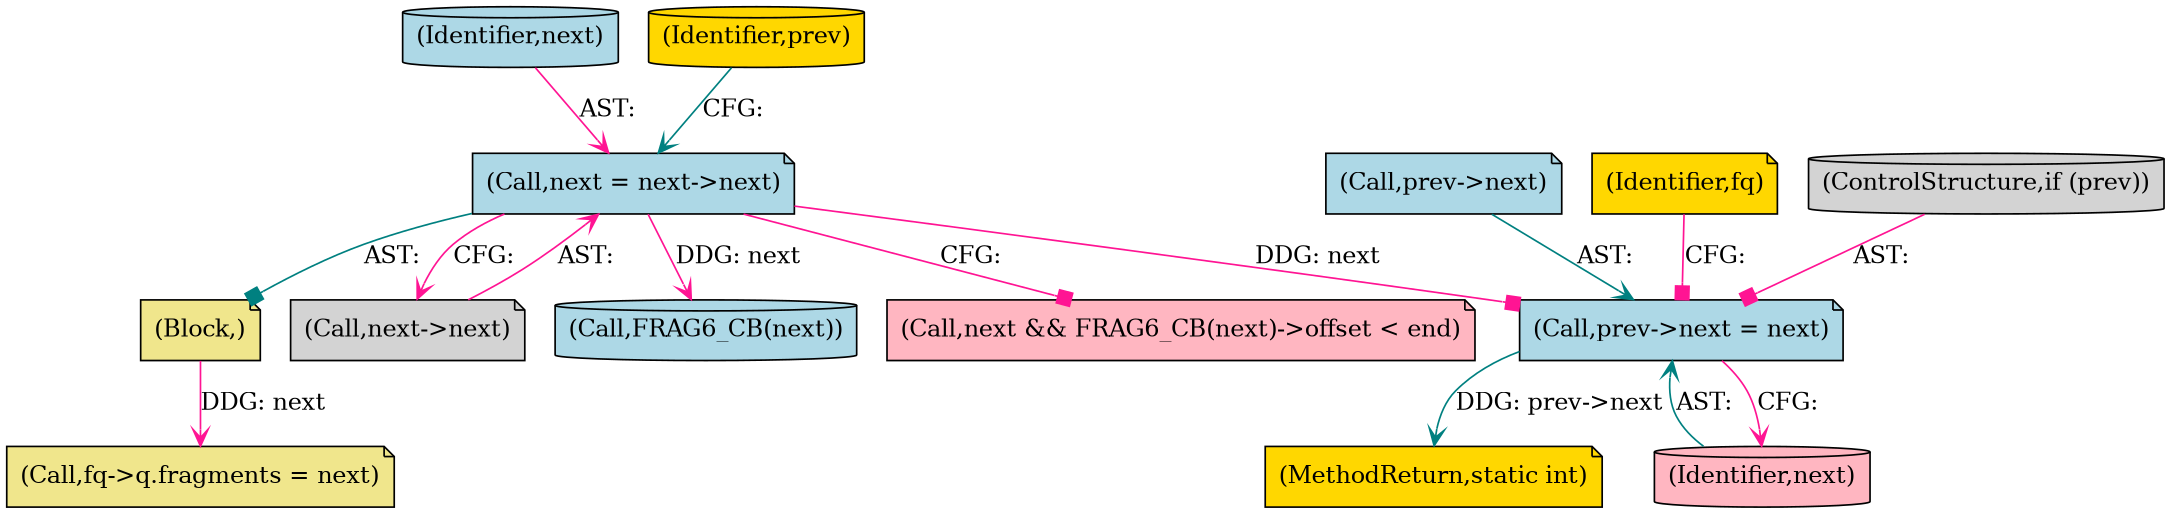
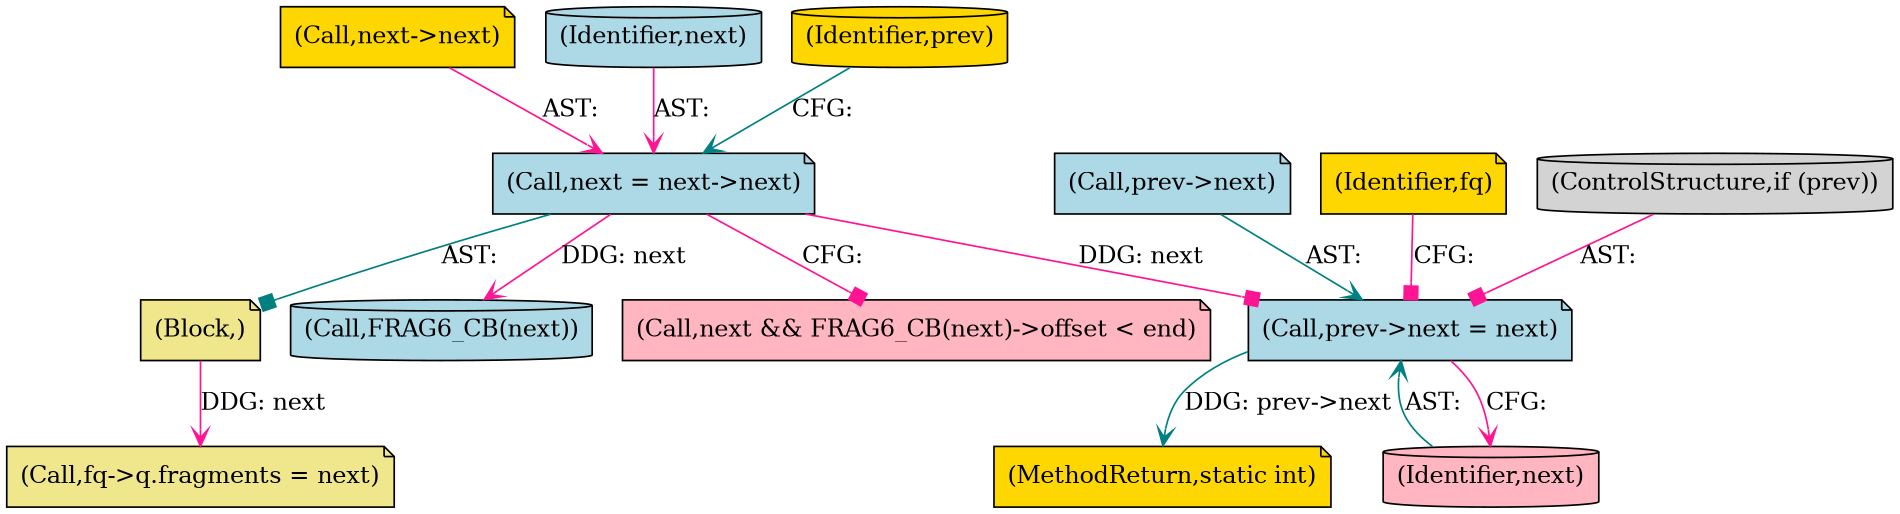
(457, 241) -> none
(408, 330) -> (398, 37)
